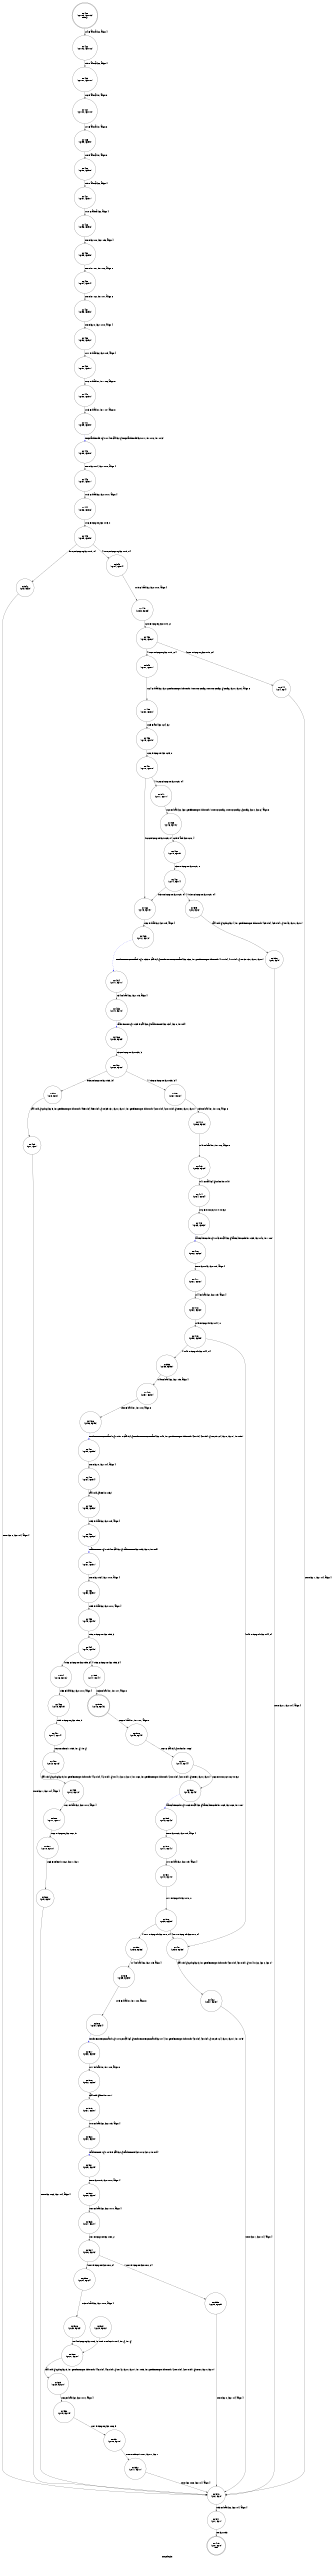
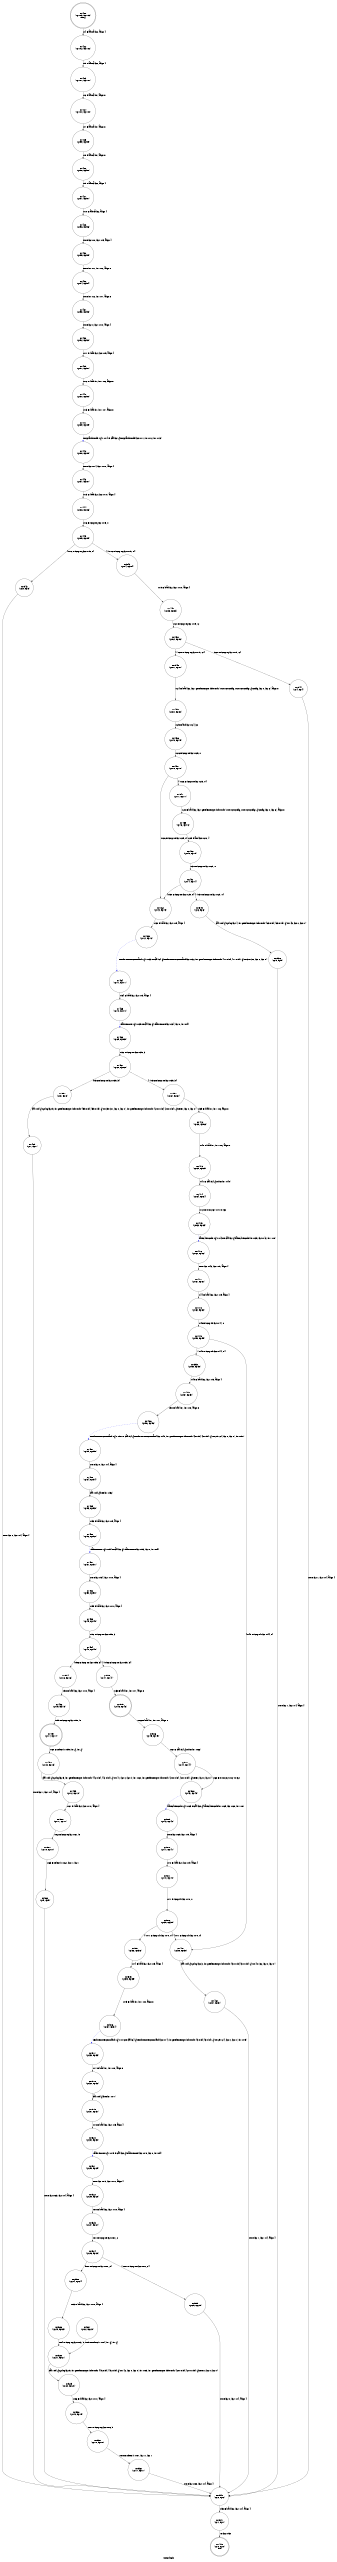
(55, 1735) -> (51, 1735)
